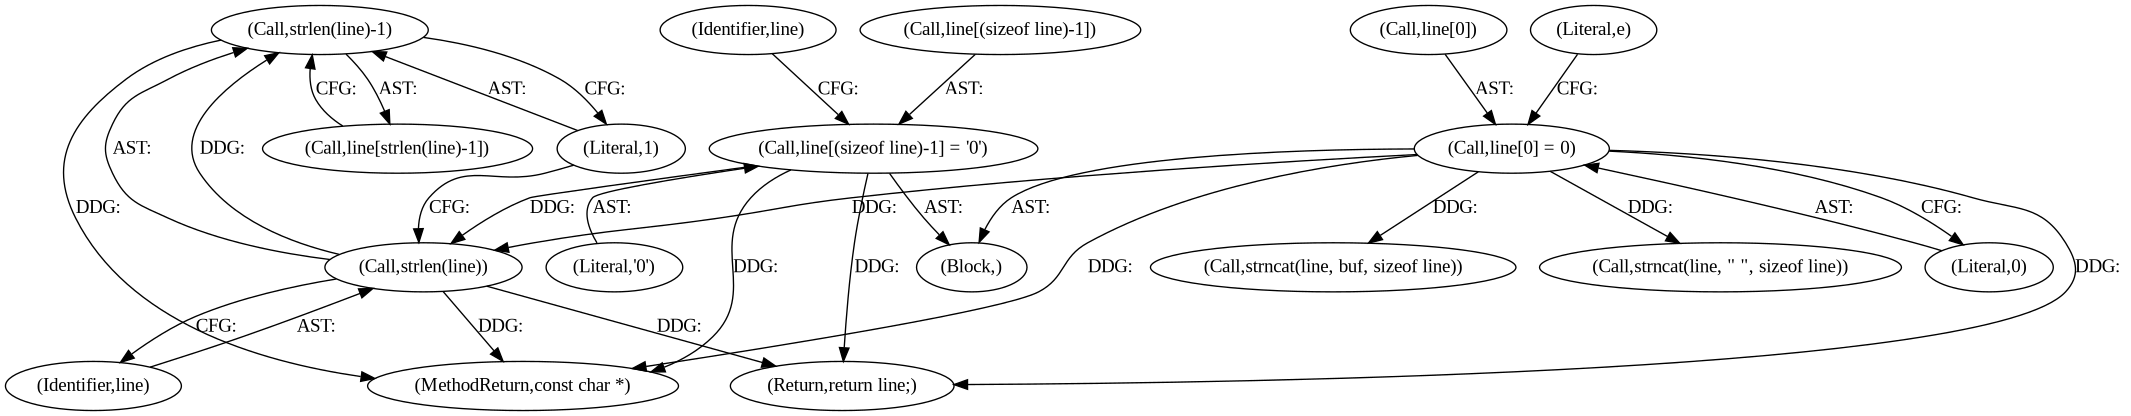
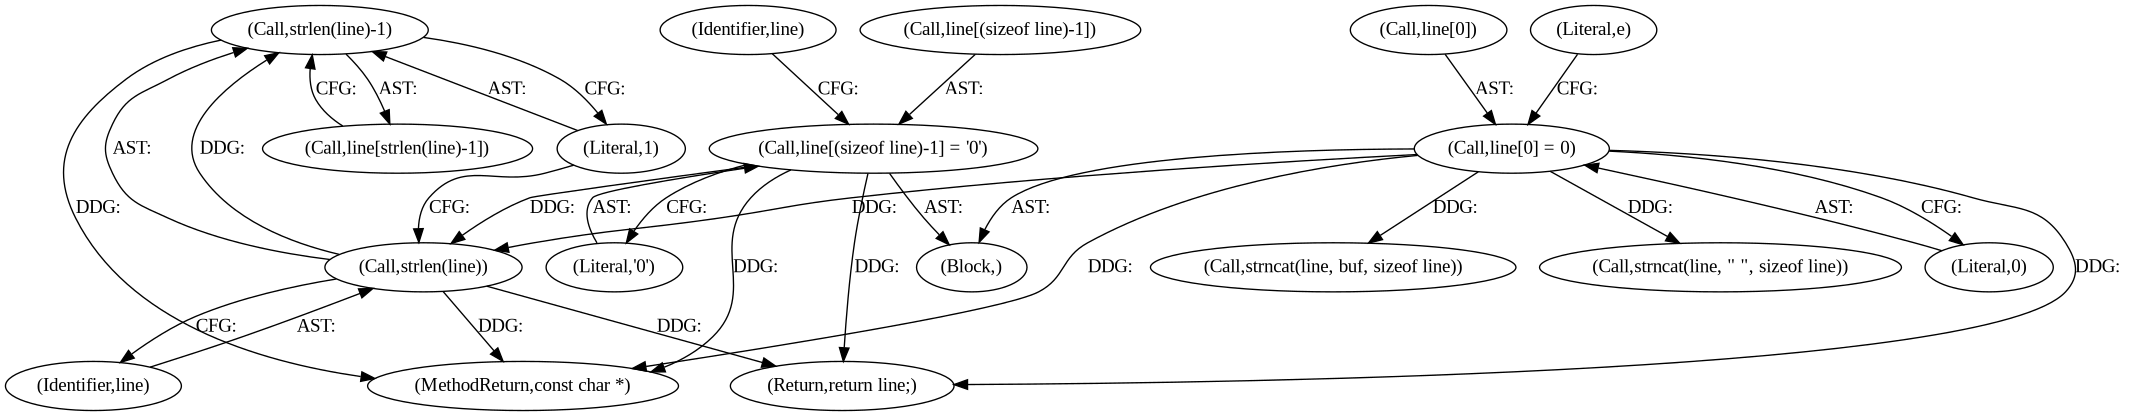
none -> (684, 187)
